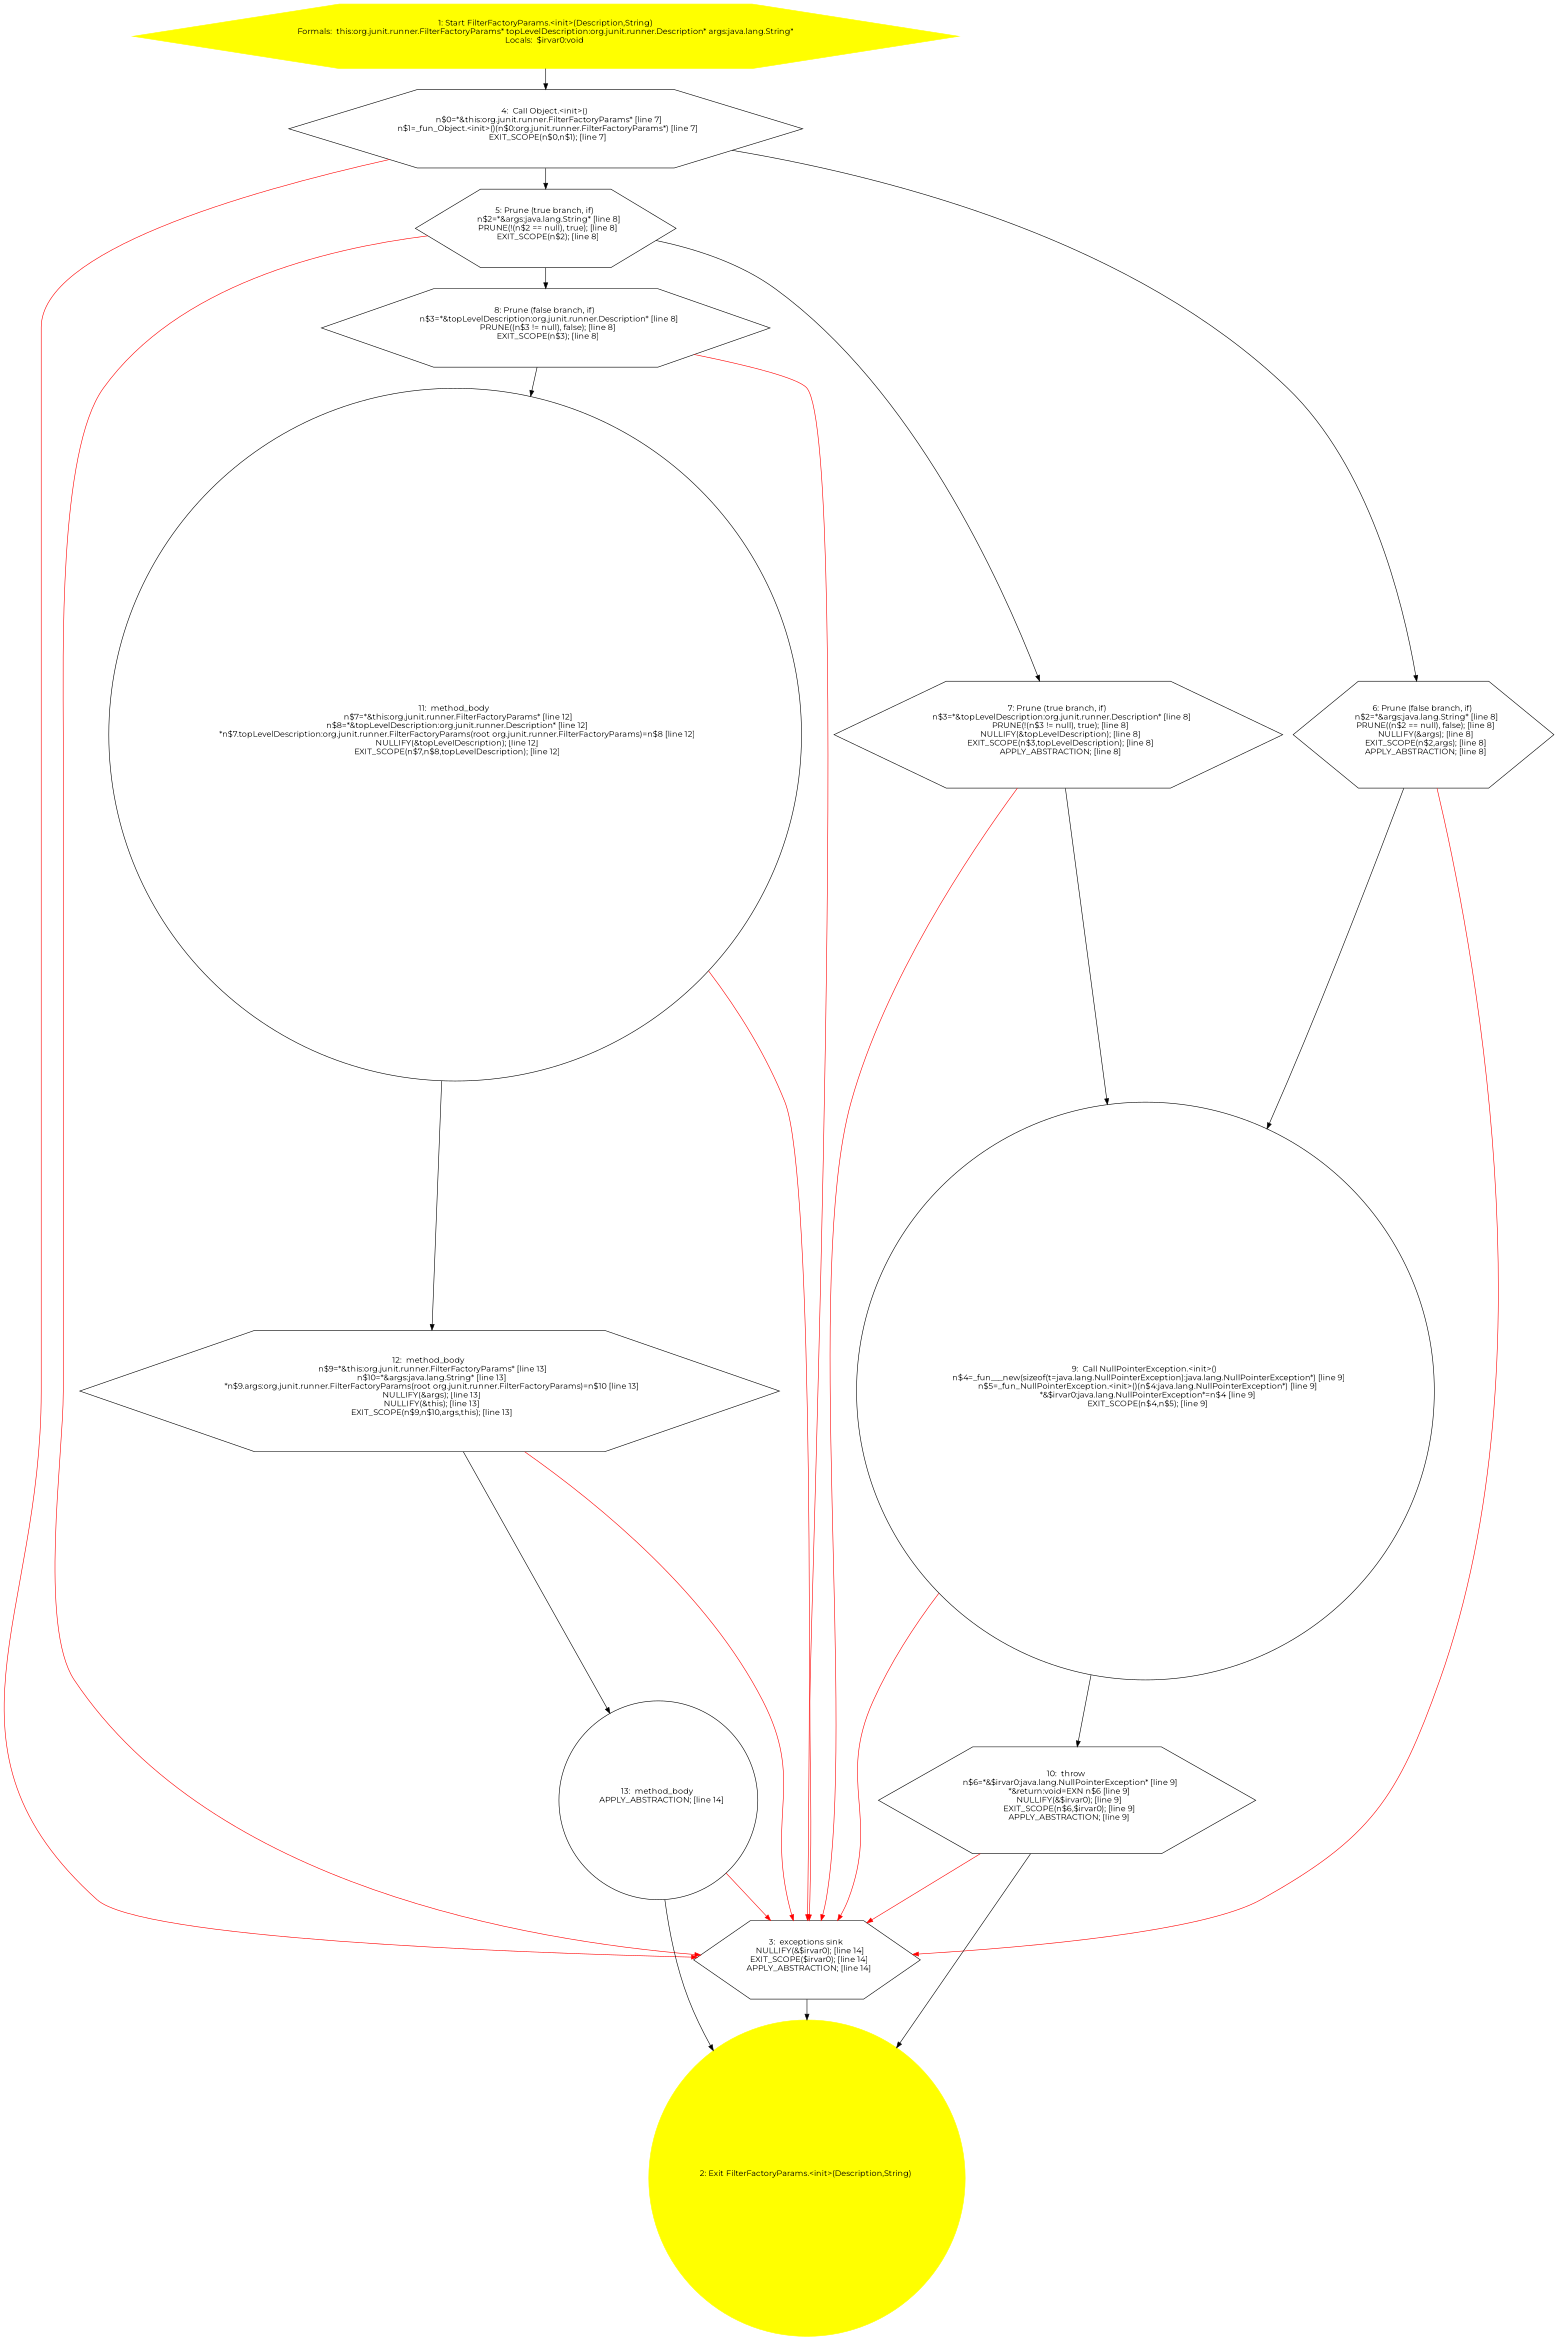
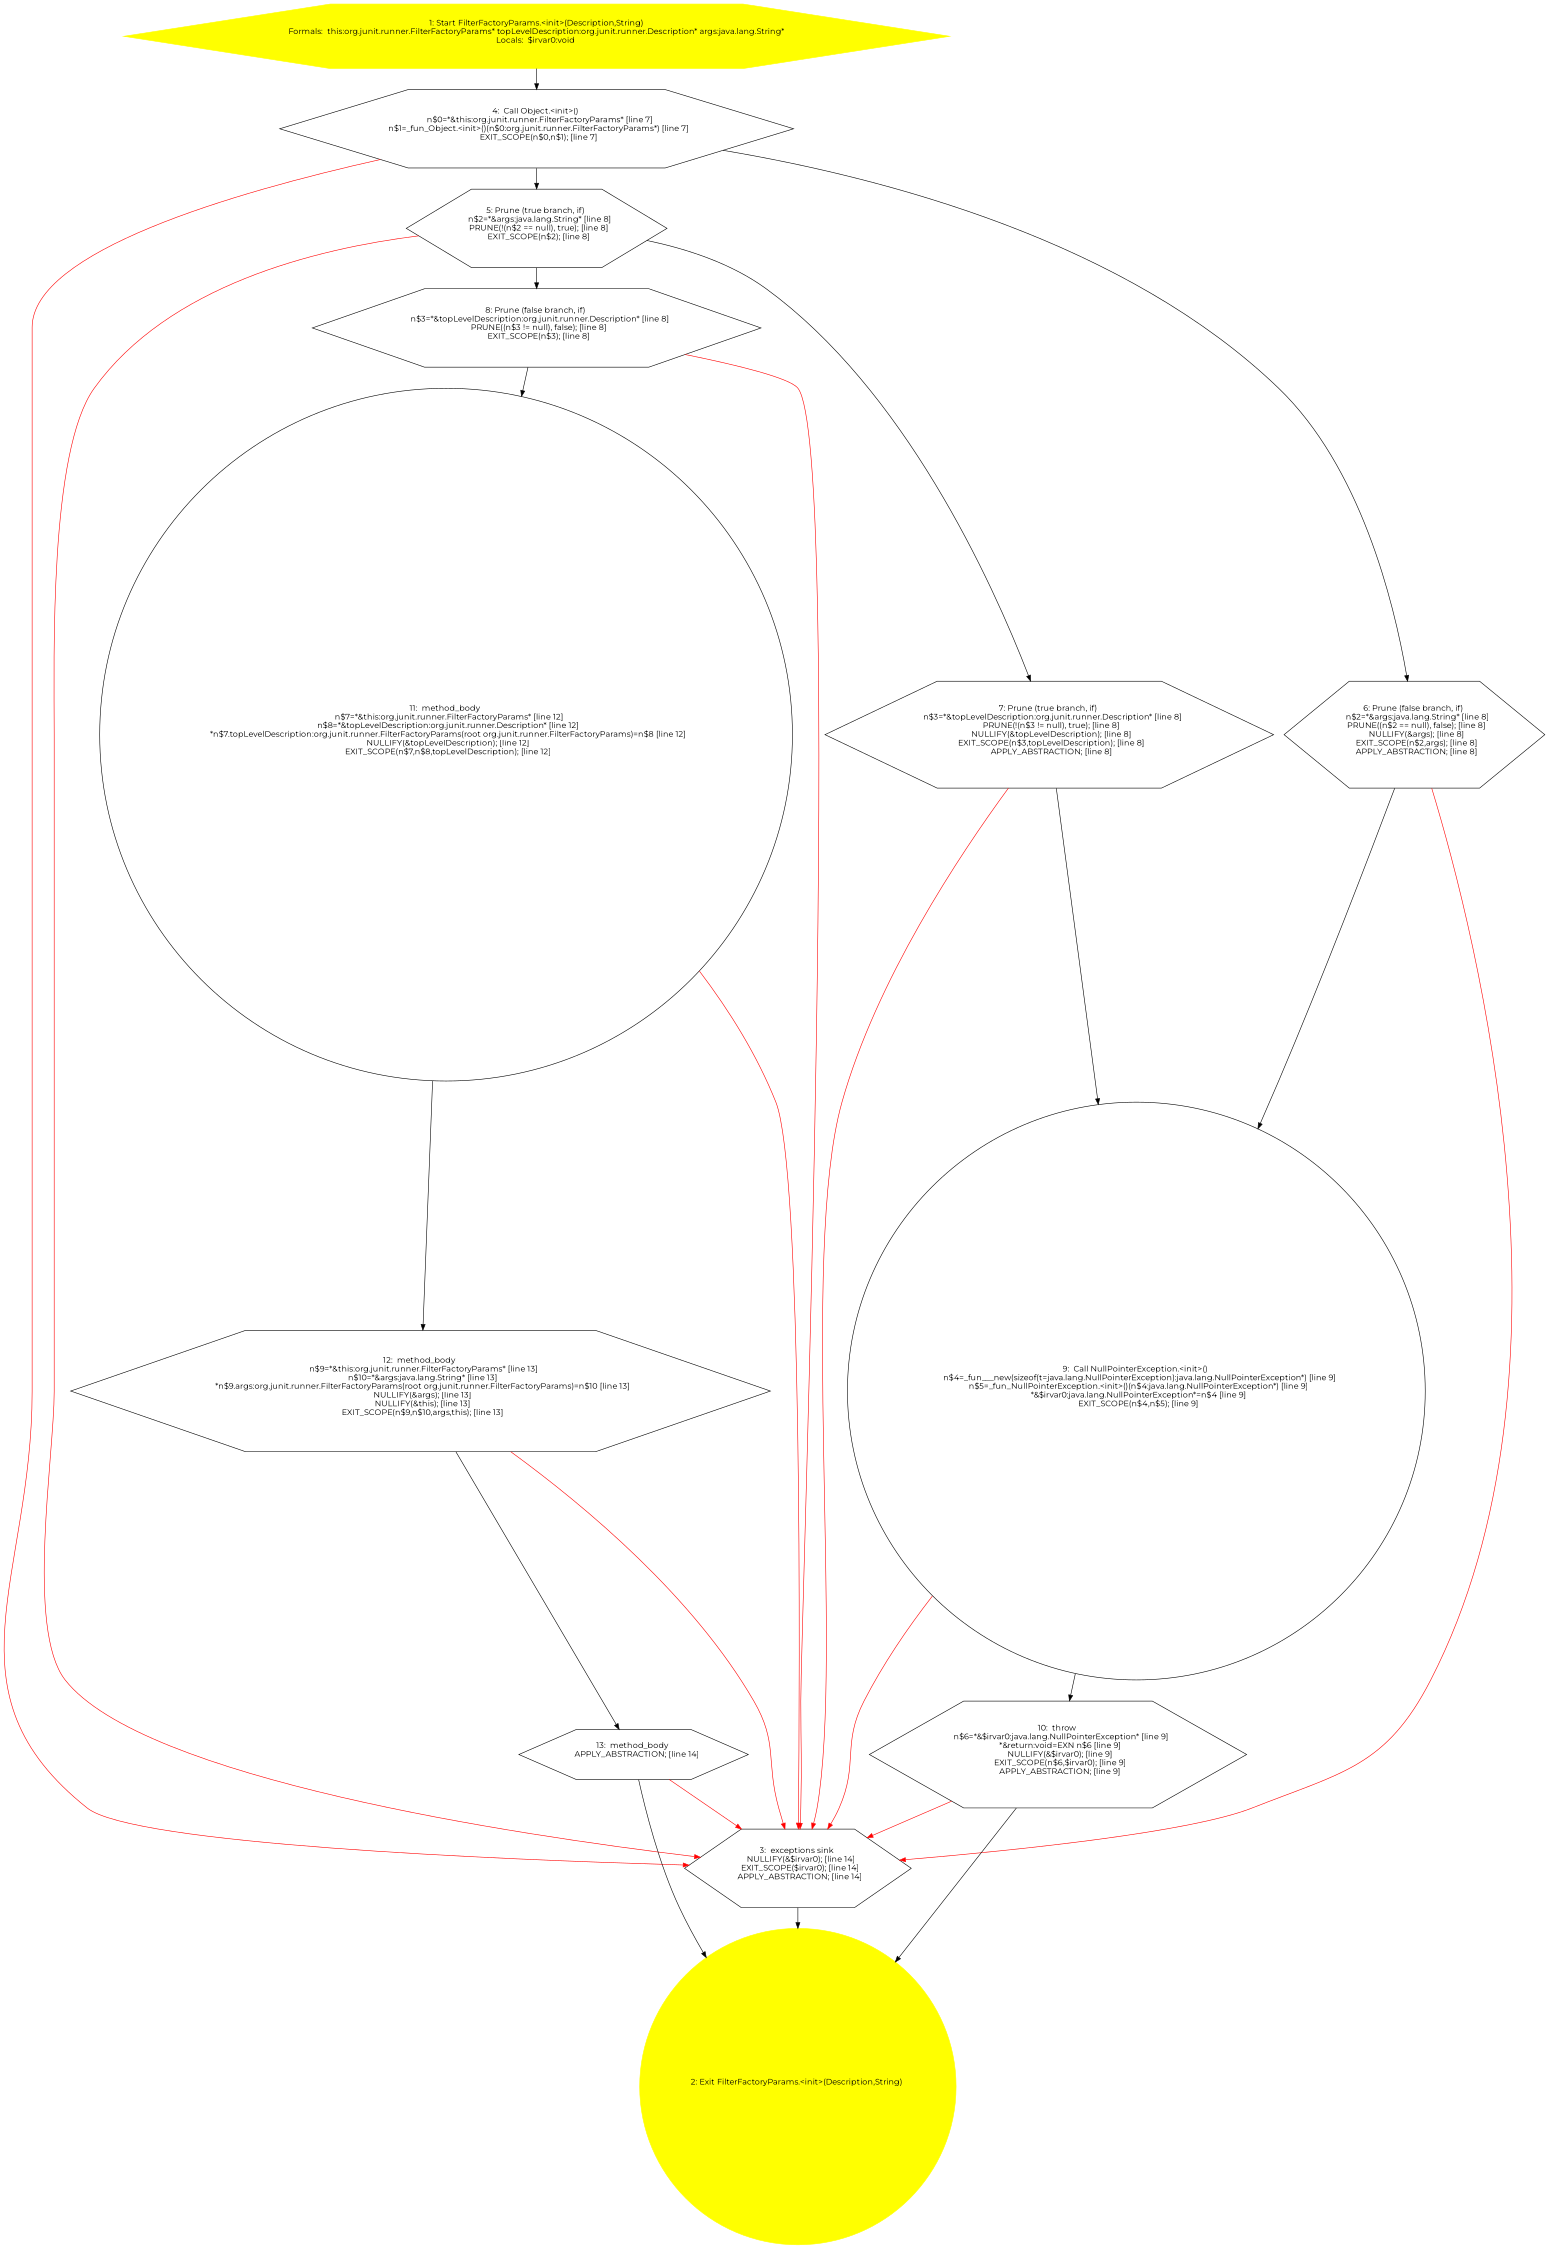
(658, 1800) -> (634, 1755)
